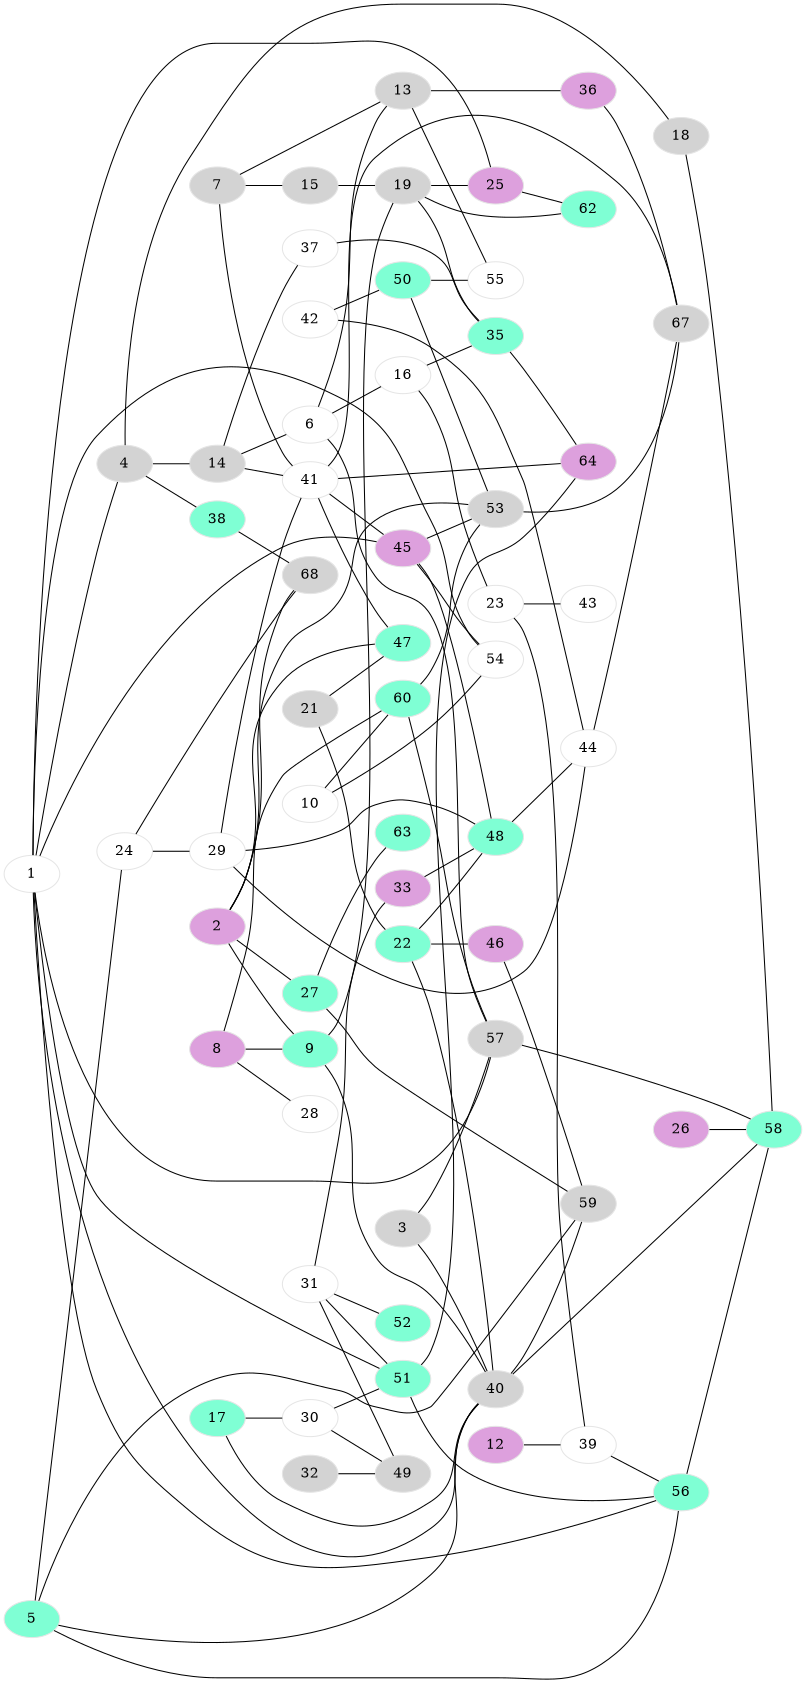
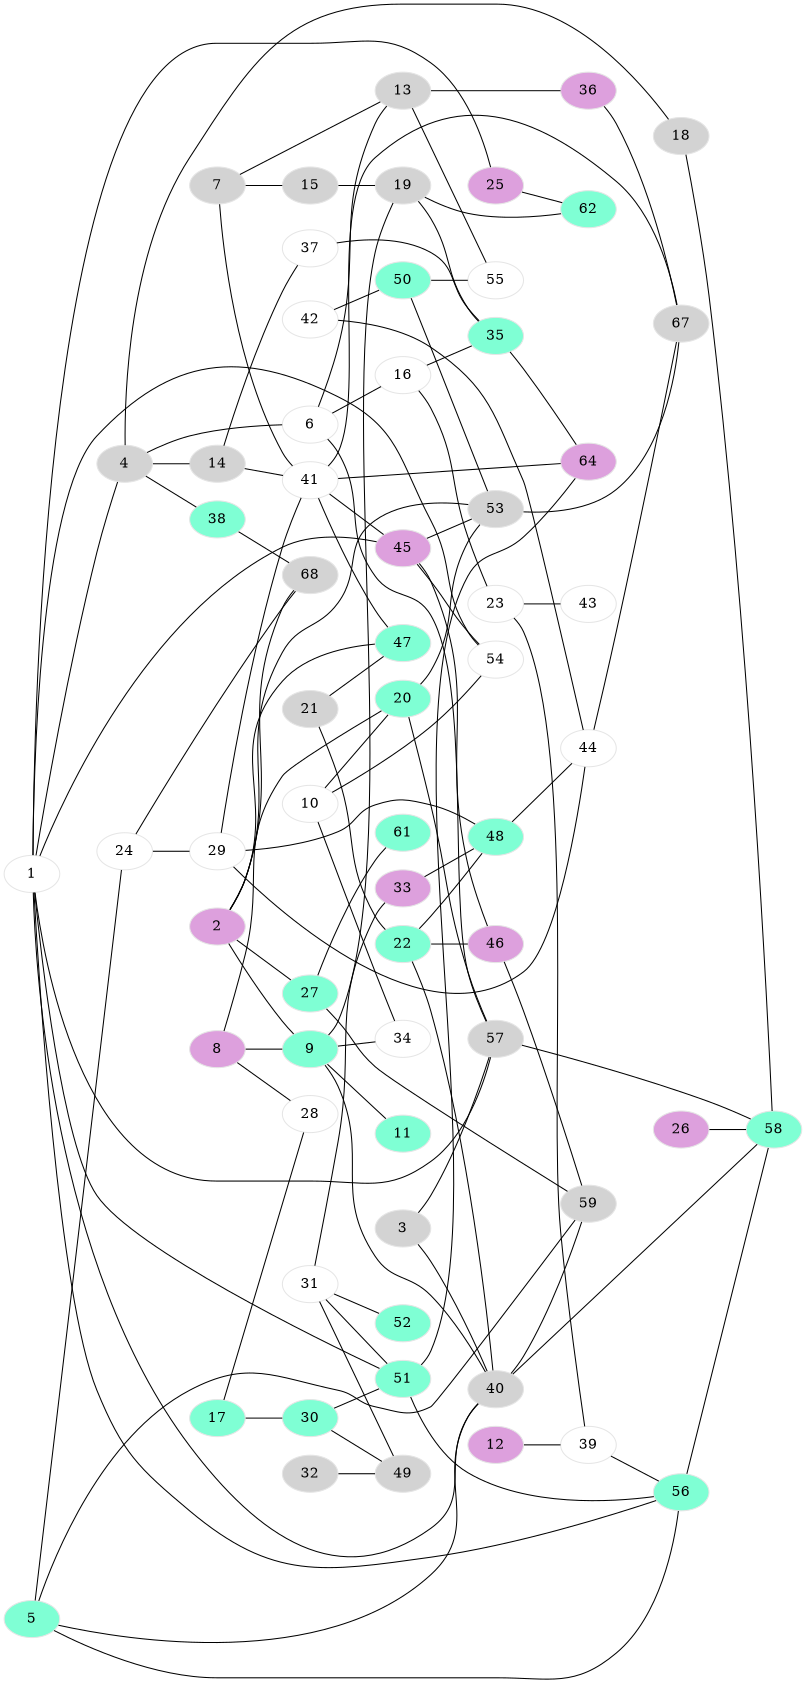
(442, 186) -> none
(264, 444) -> (213, 431)
(462, 682) -> (456, 678)
(403, 699) -> (403, 699)
(403, 833) -> (403, 833)
none -> (403, 1039)
none -> (403, 1134)
(310, 1418) -> (310, 1418)
(369, 1525) -> (264, 1266)
